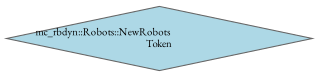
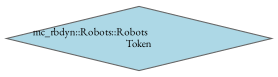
(159, 38) -> (139, 38)
